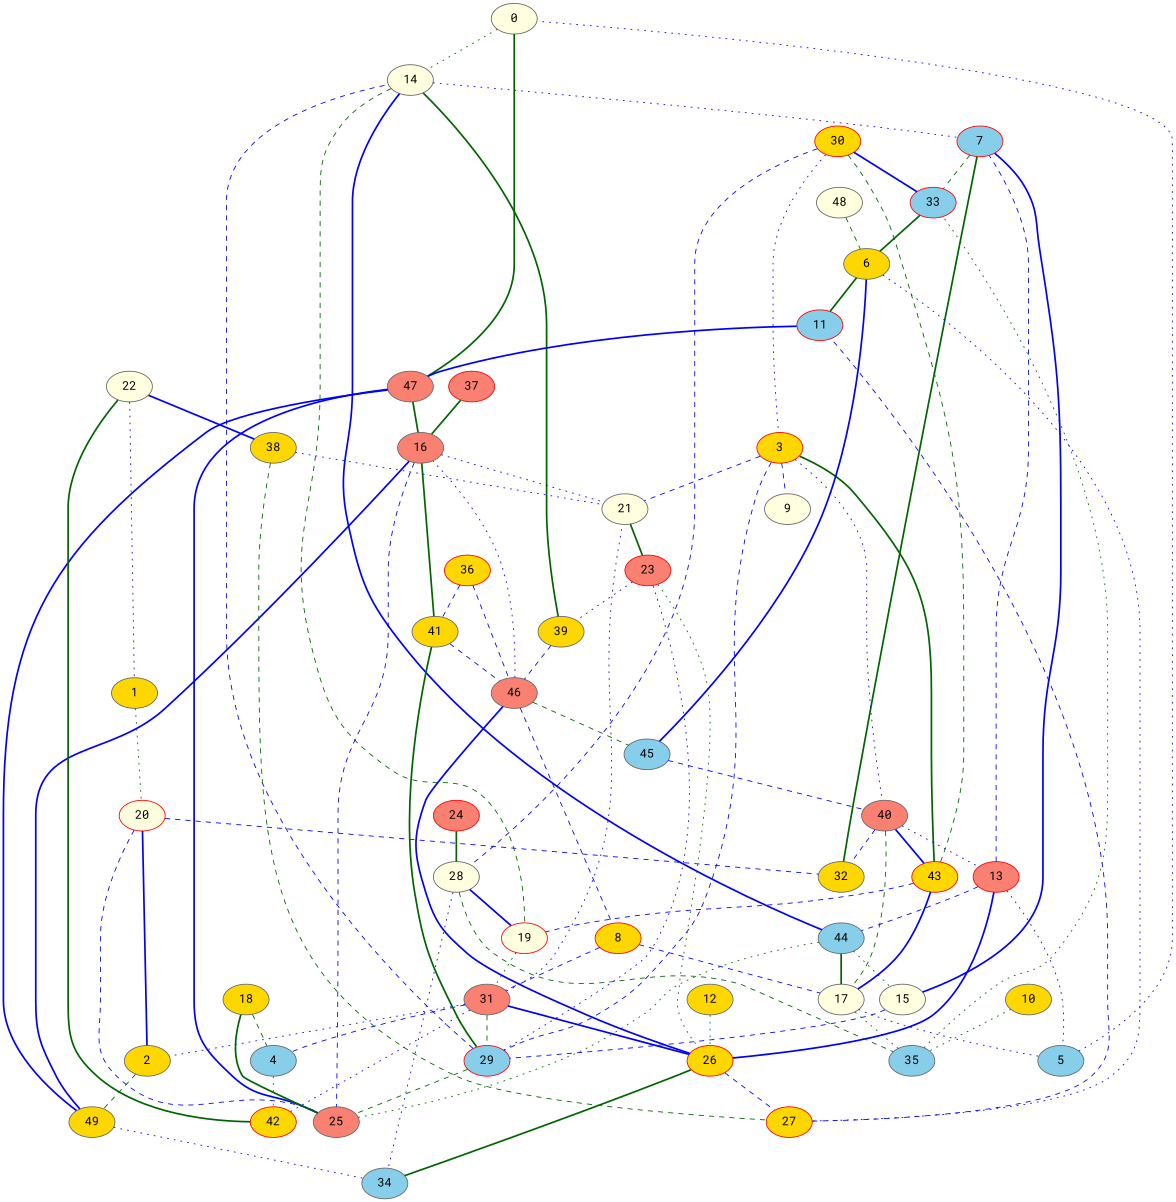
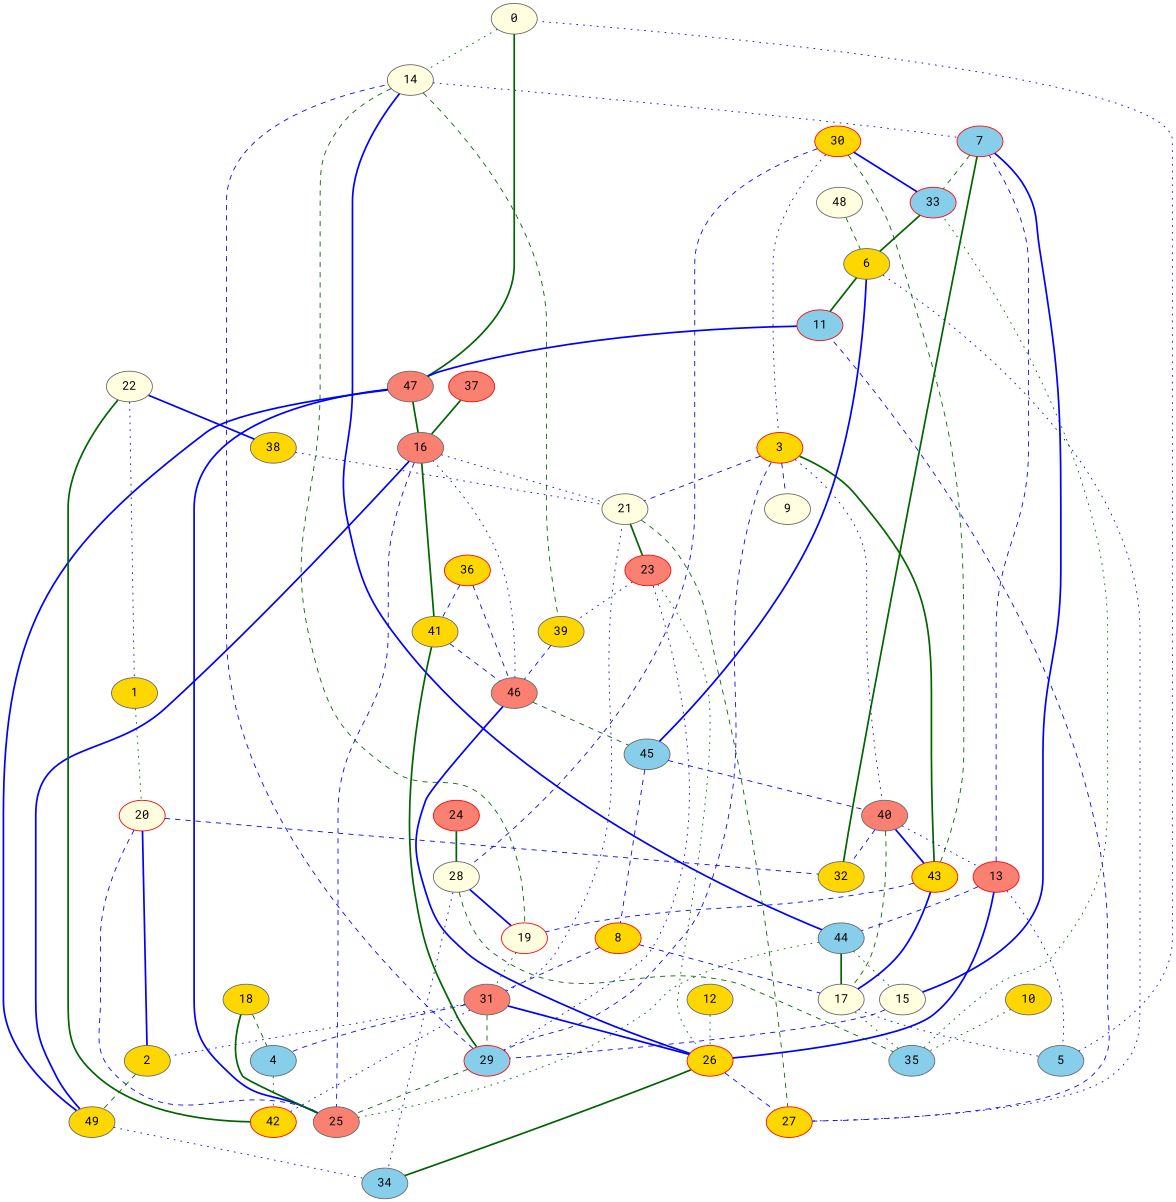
(547, 337) -> (547, 337)
(566, 816) -> (633, 846)
(312, 957) -> (745, 801)
